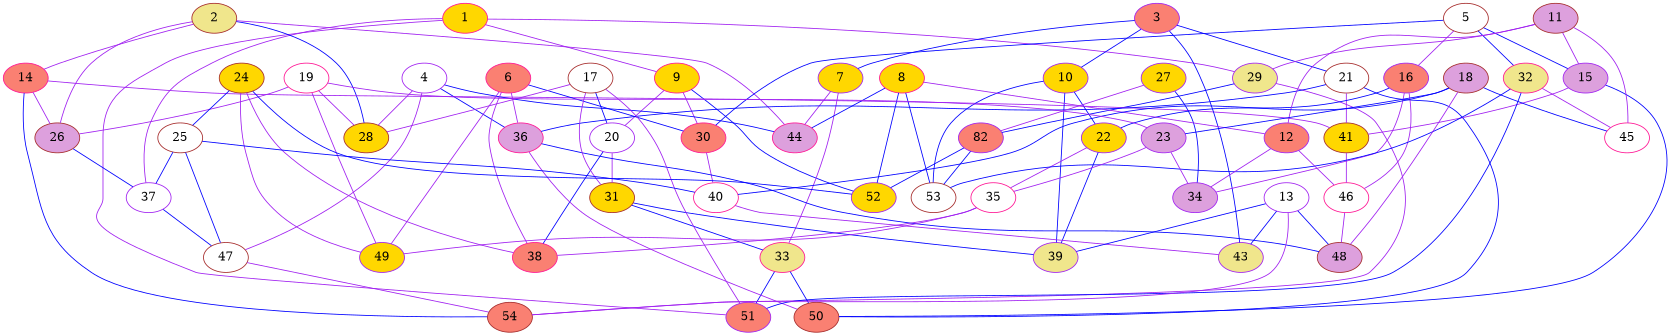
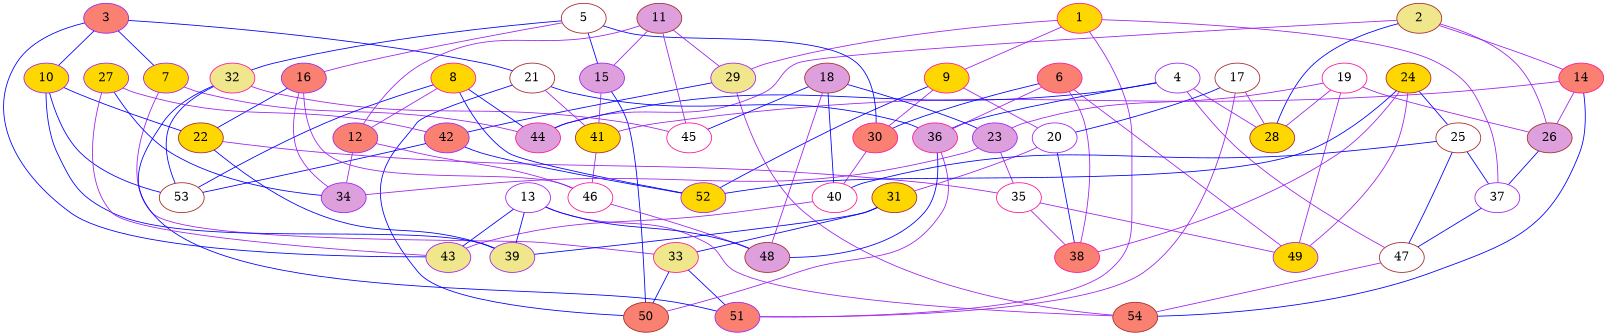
(981, 138) -> (447, 138)
(1104, 138) -> (201, 138)
(580, 141) -> none
none -> (216, 237)
